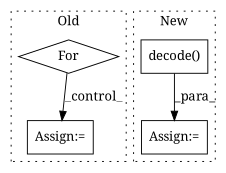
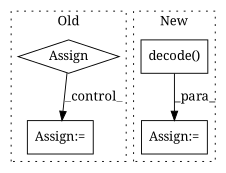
(69, 57) -> (69, 57)
